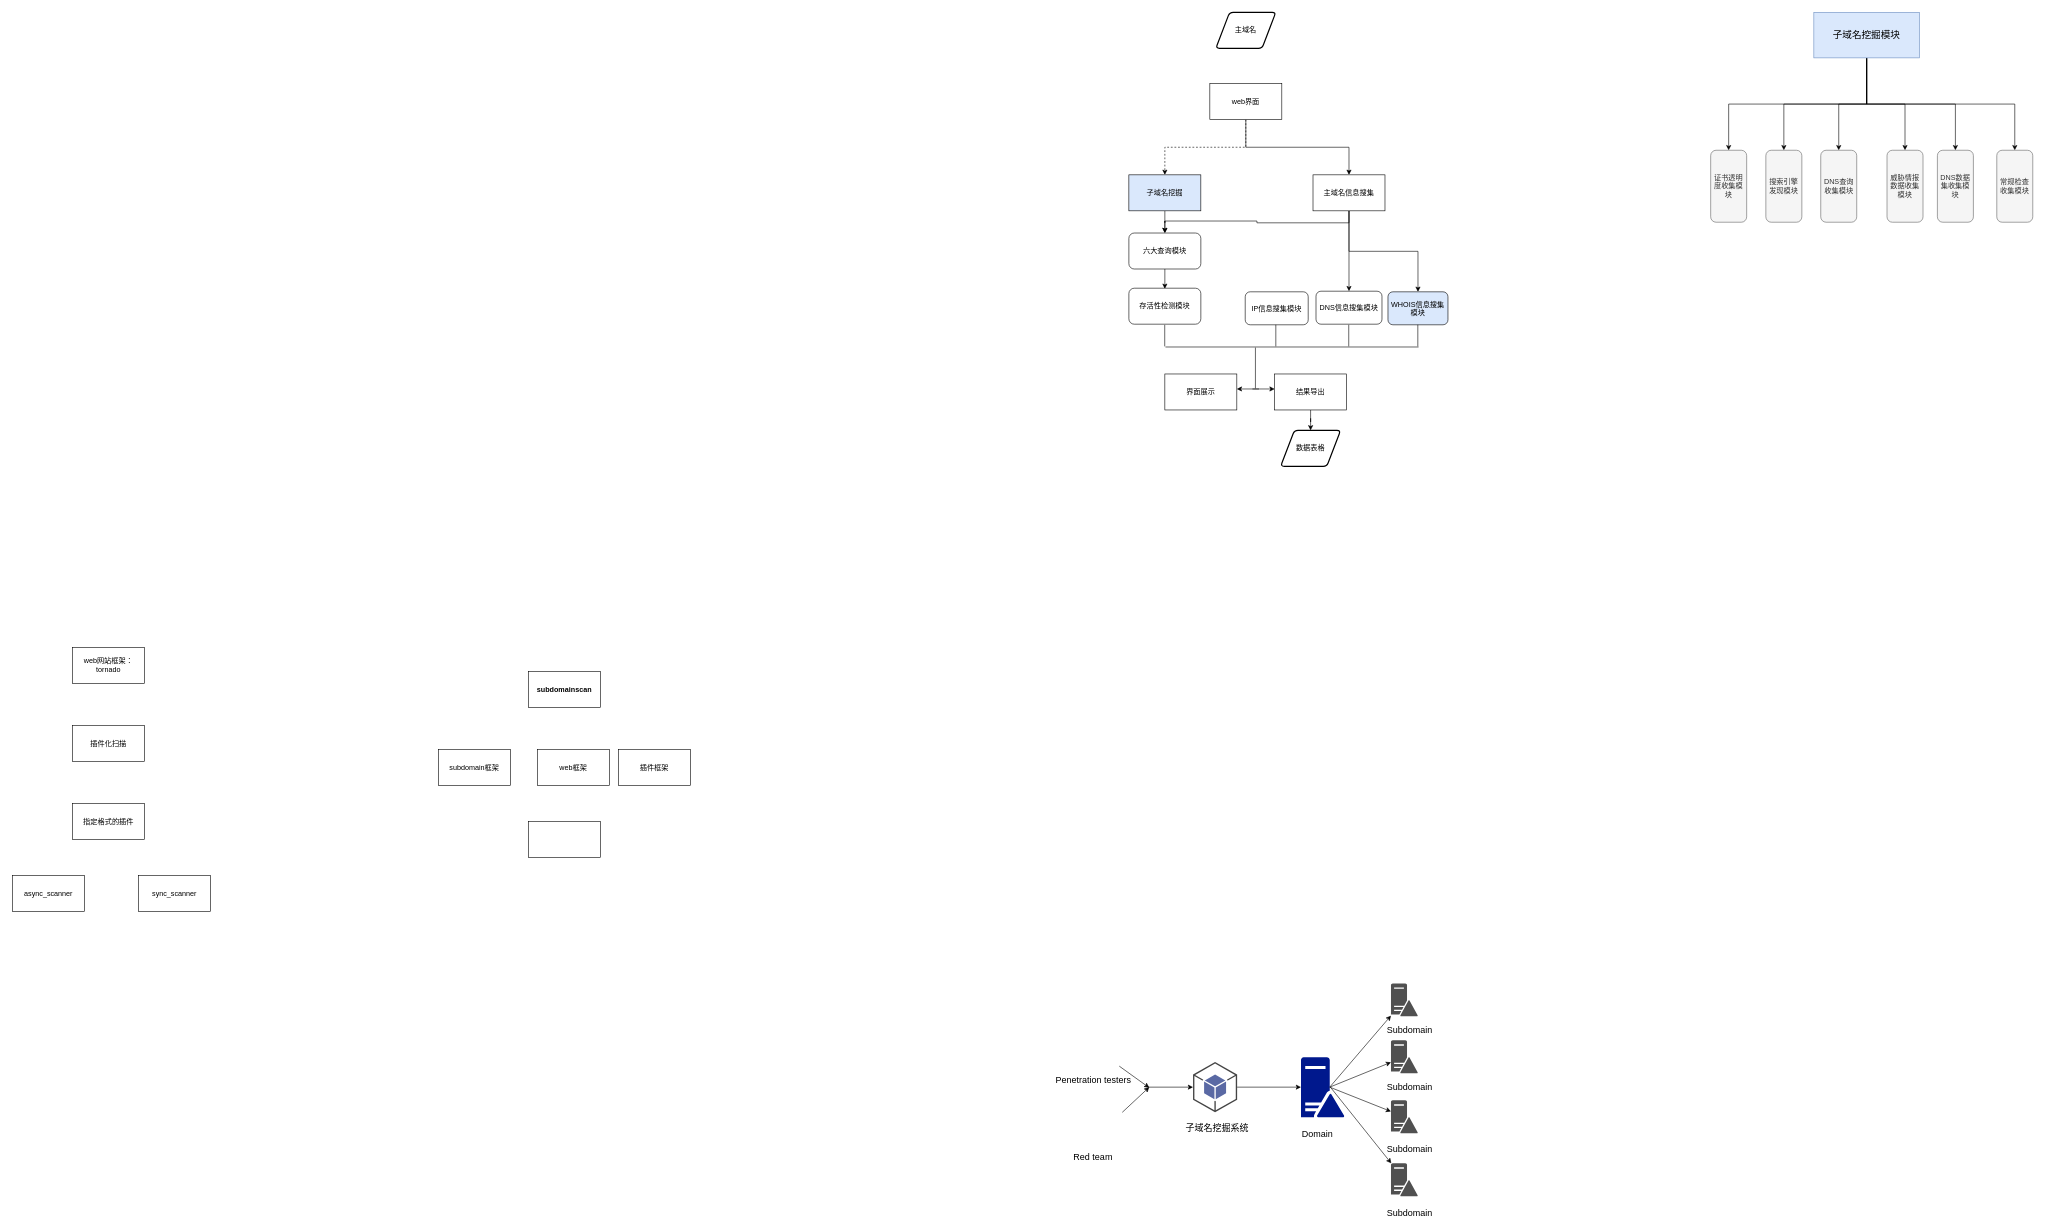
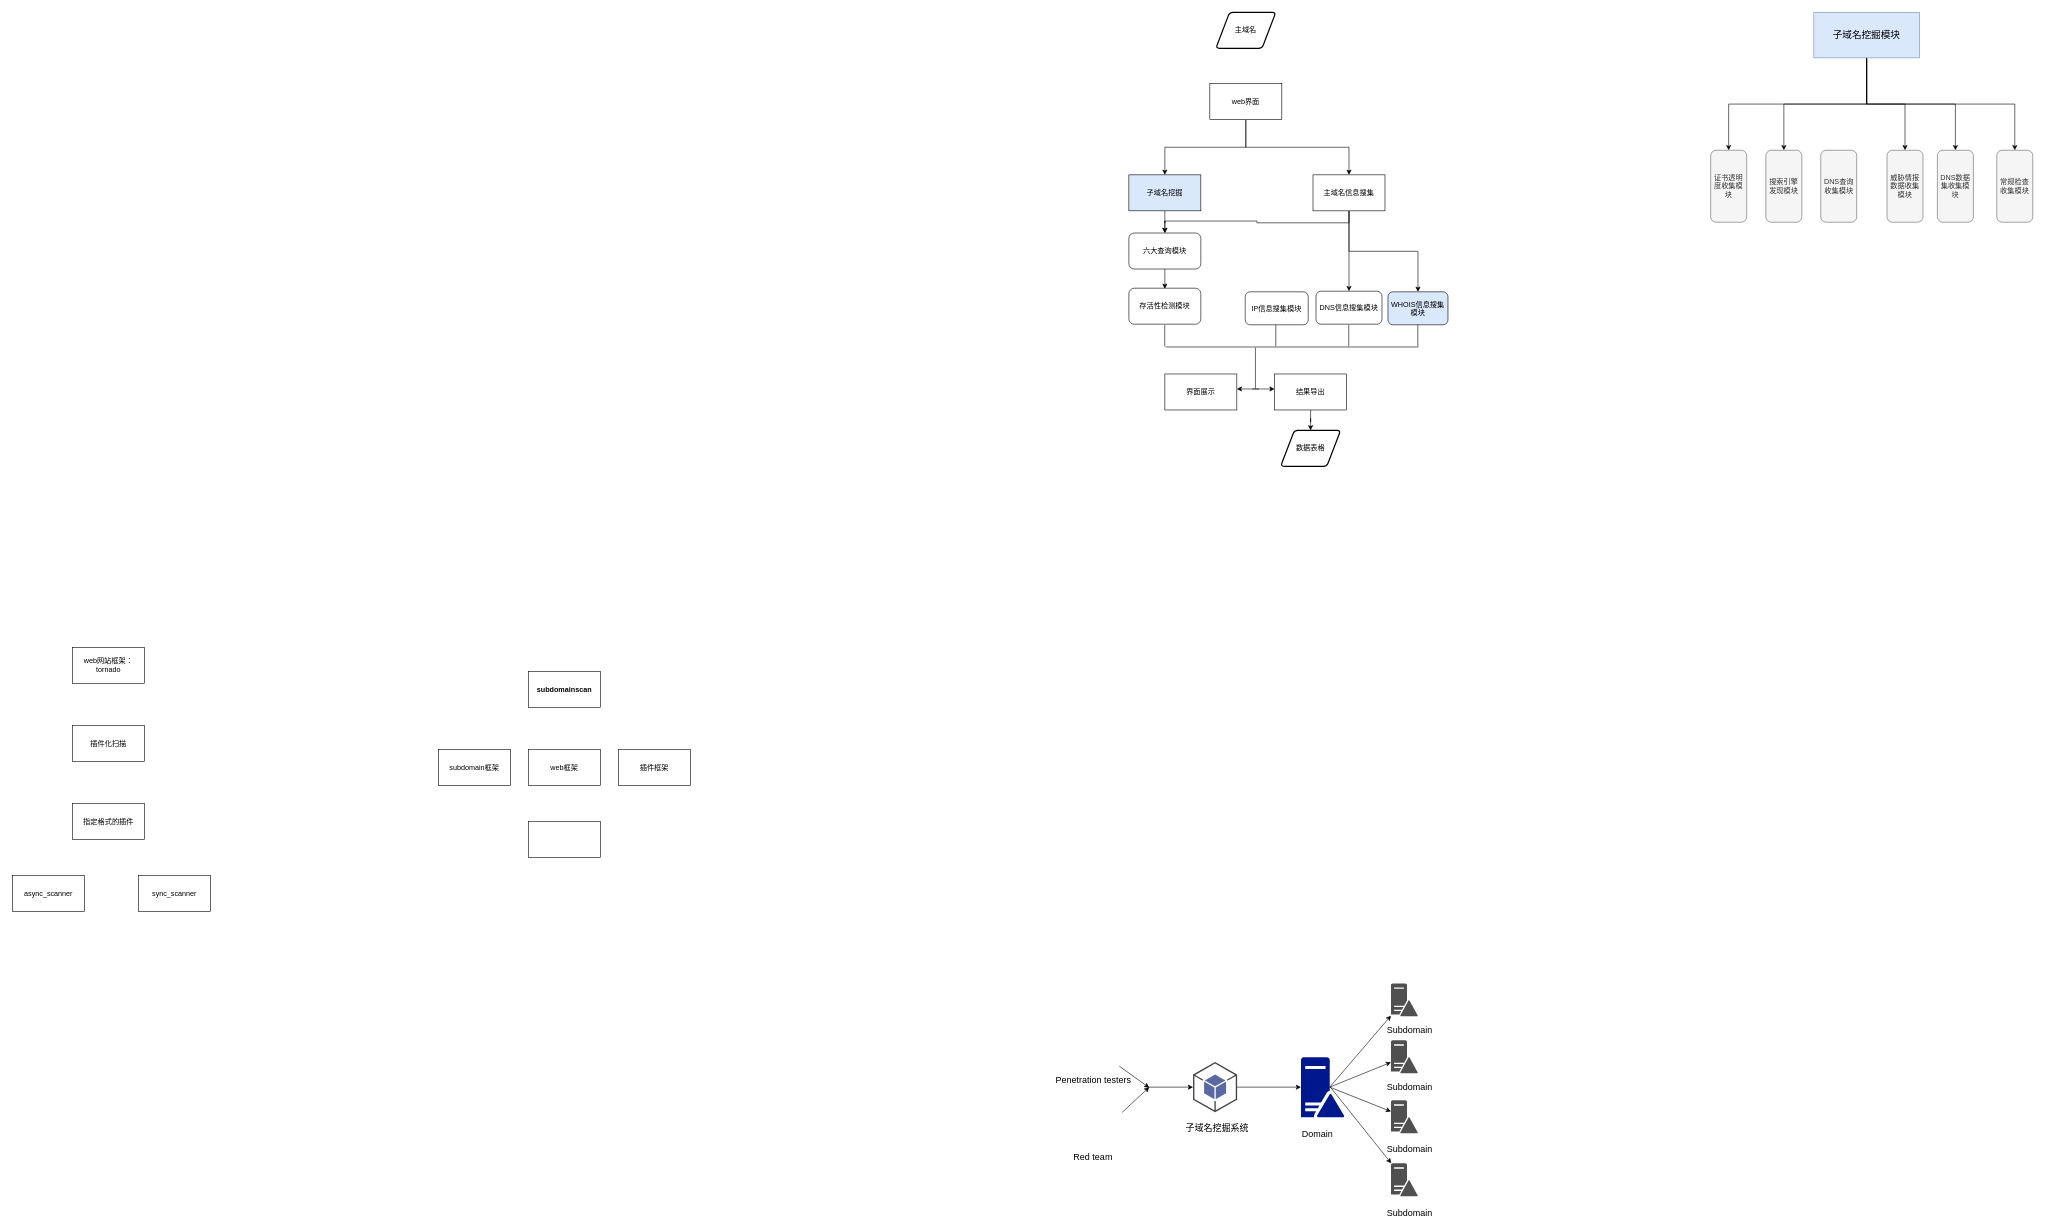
(1839, 144) -> none
(1194, 147) -> (1194, 147)
(573, 768) -> (564, 768)
